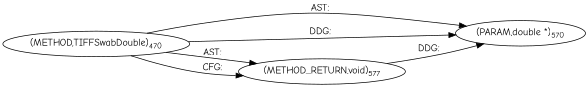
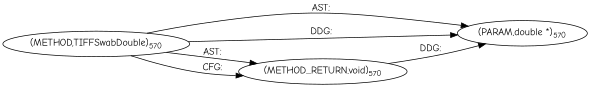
(156, 43) -> (156, 43)
(374, 70) -> (375, 70)
